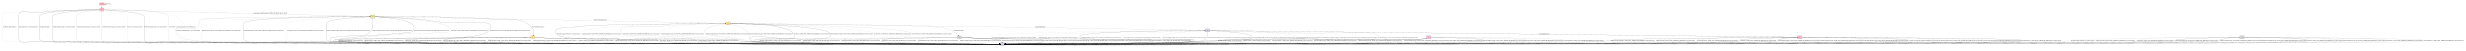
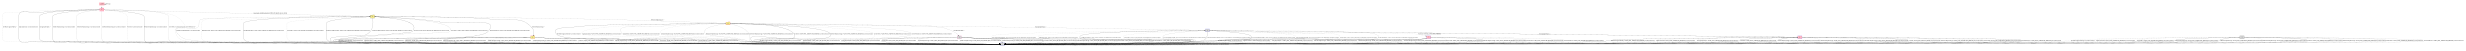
(550, 20) -> (551, 18)
none -> (1307, 31)
